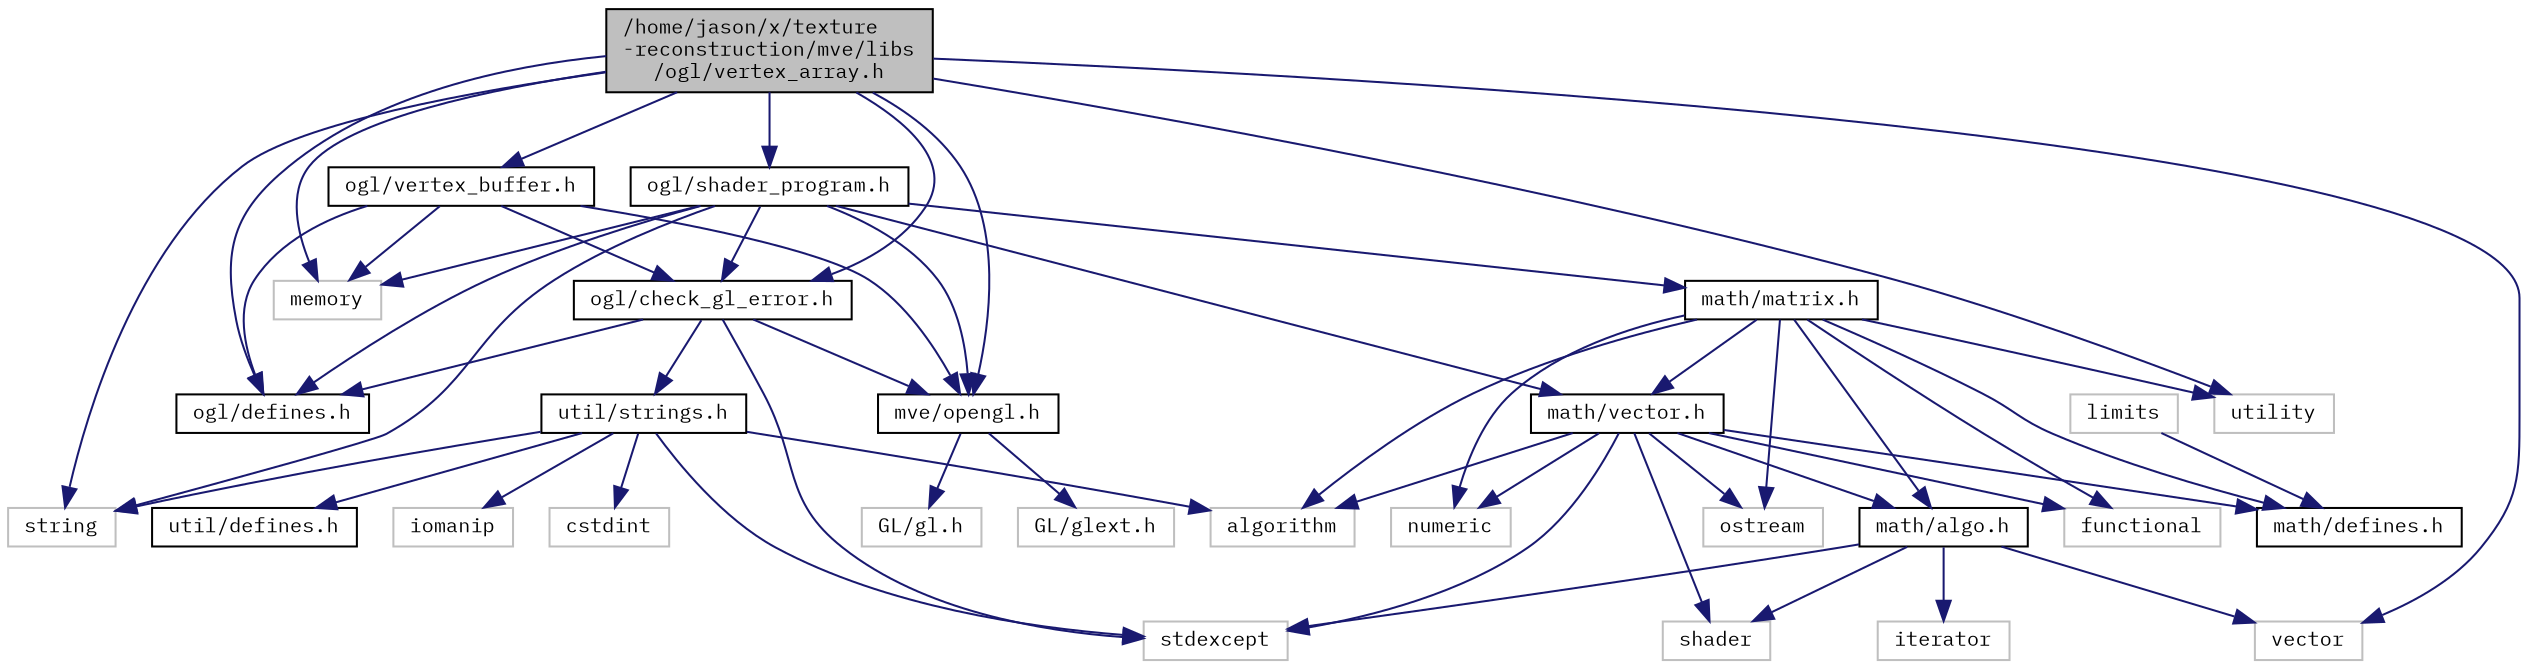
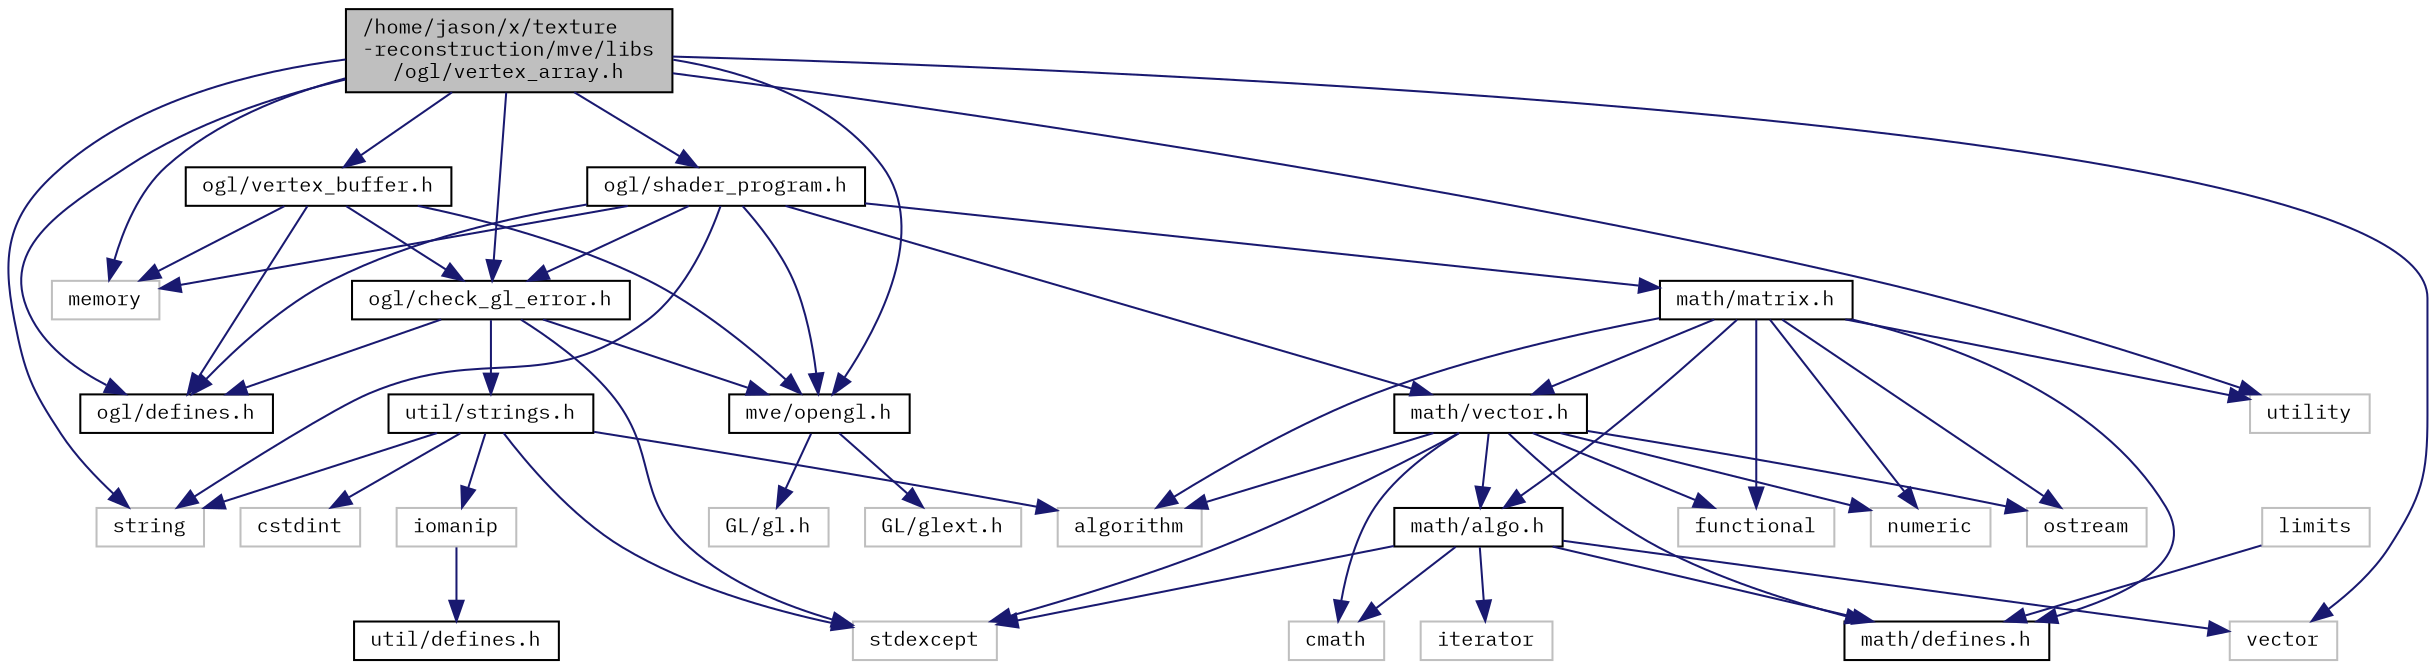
(459, 468) -> (456, 574)
none -> (1703, 582)
(1717, 641) -> (1337, 641)
